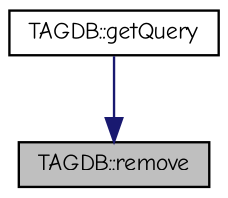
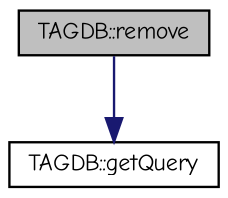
(114, 87) -> (114, 87)
